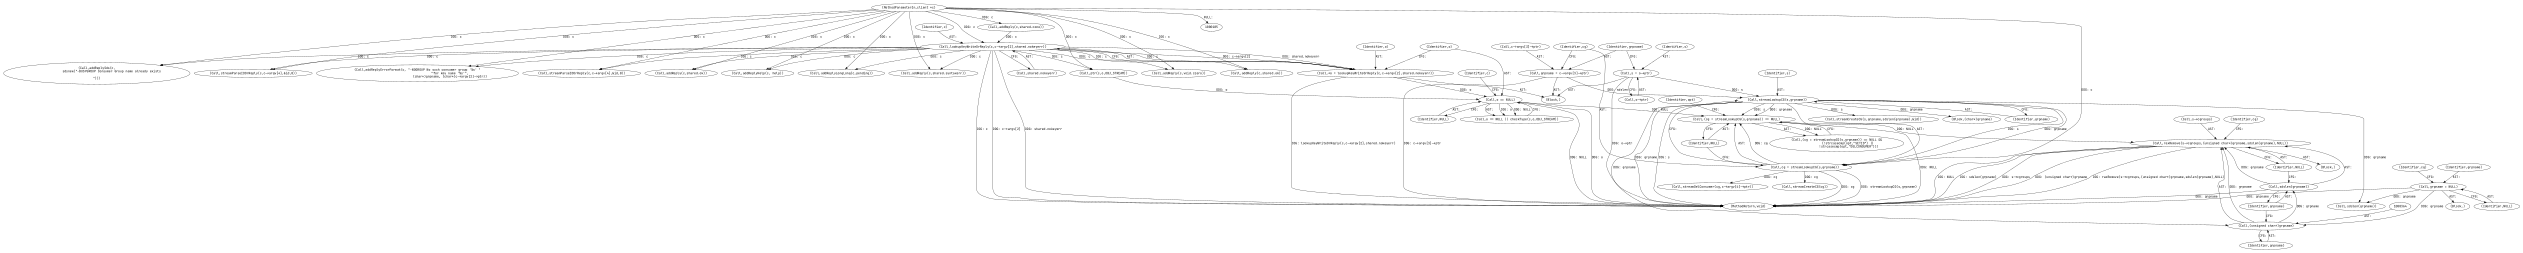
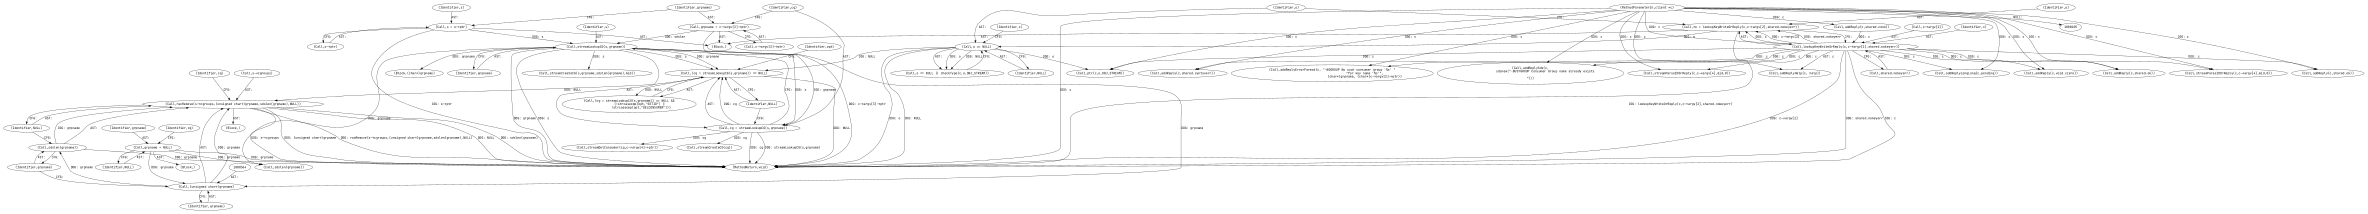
(1683, 14) -> (1132, 18)
none -> (1927, 27)
none -> (741, 37)
(850, 57) -> (1829, 57)
(1285, 95) -> (1040, 57)
